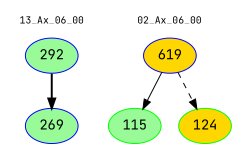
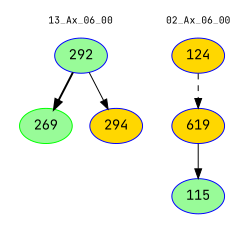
(185, 86) -> (198, 86)
(52, 126) -> (46, 126)
none -> (116, 126)
(135, 126) -> (198, 196)
(205, 126) -> (198, 56)
